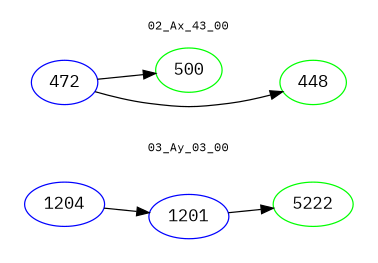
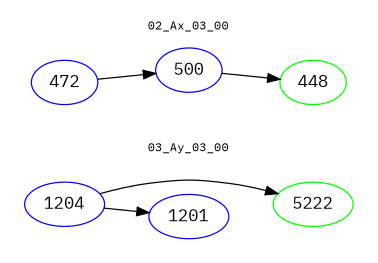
(189, 26) -> (189, 26)
(189, 70) -> (189, 70)
(183, 106) -> (245, 76)
(245, 211) -> (183, 180)
